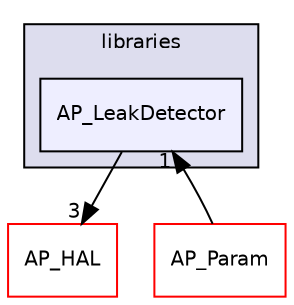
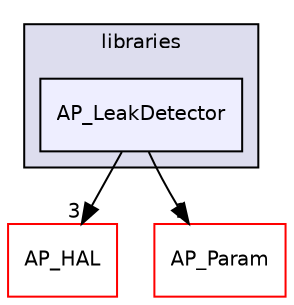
(199, 196) -> (163, 181)
